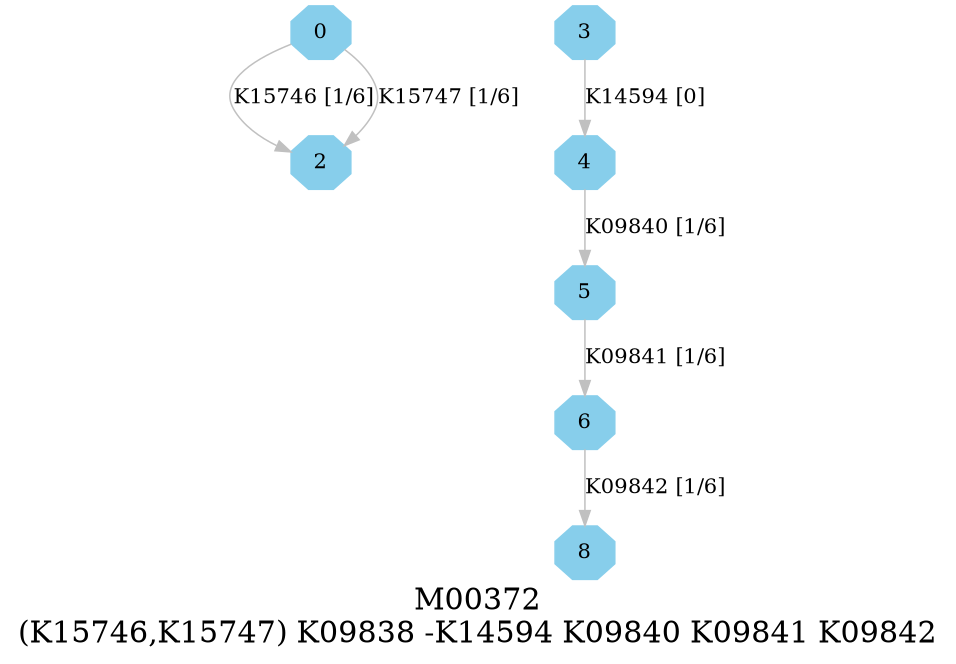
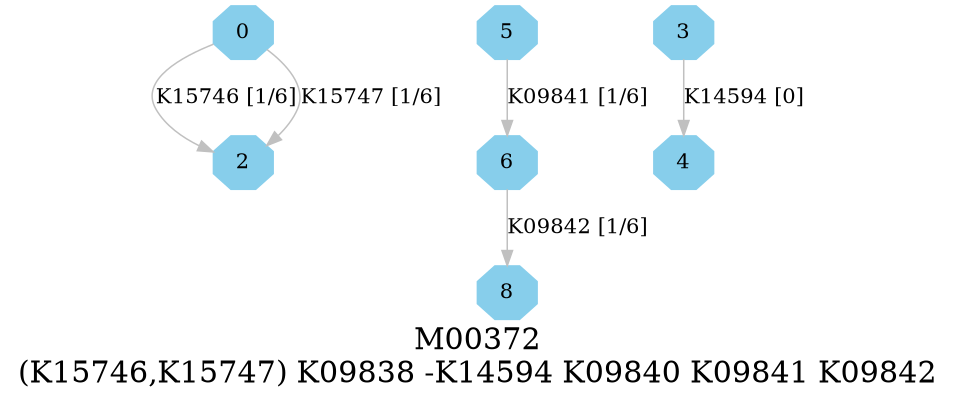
(585, 220) -> none
